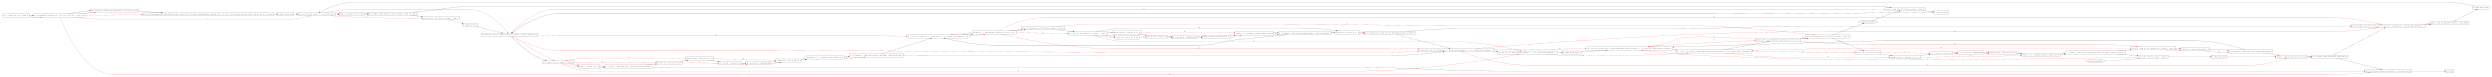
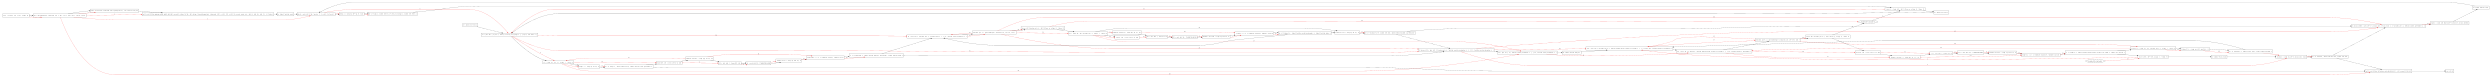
(441, 18) -> none
(1435, 25) -> (1453, 21)
(744, 59) -> (759, 55)
